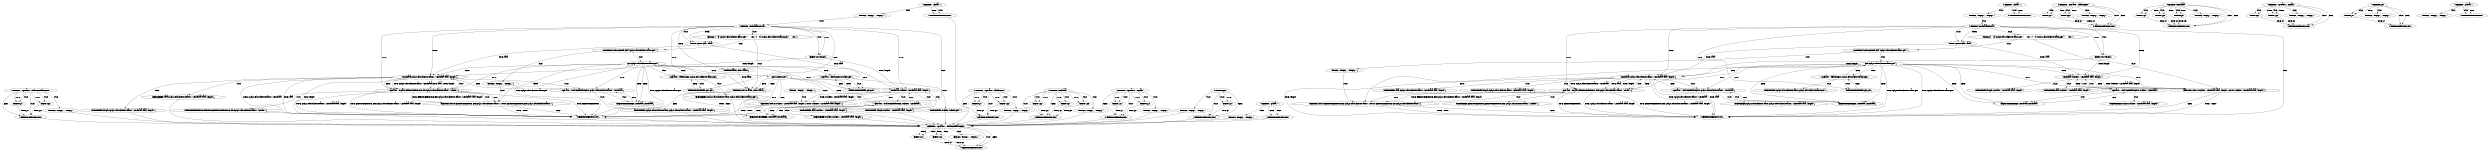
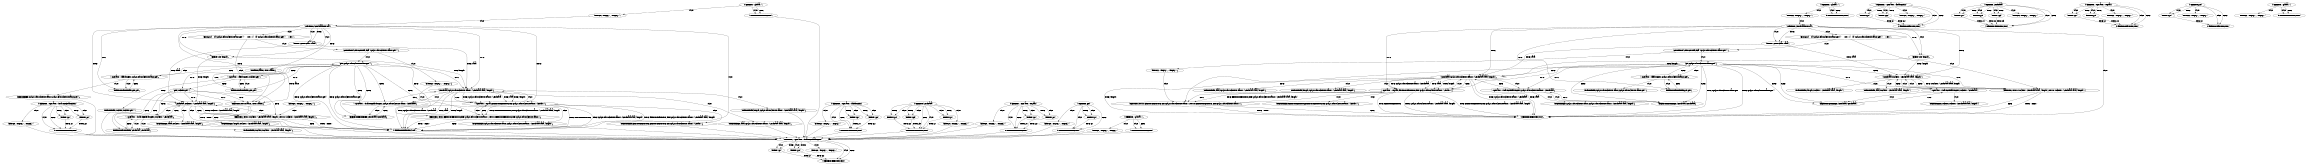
none -> (213, 84)
(945, 90) -> (163, 90)
